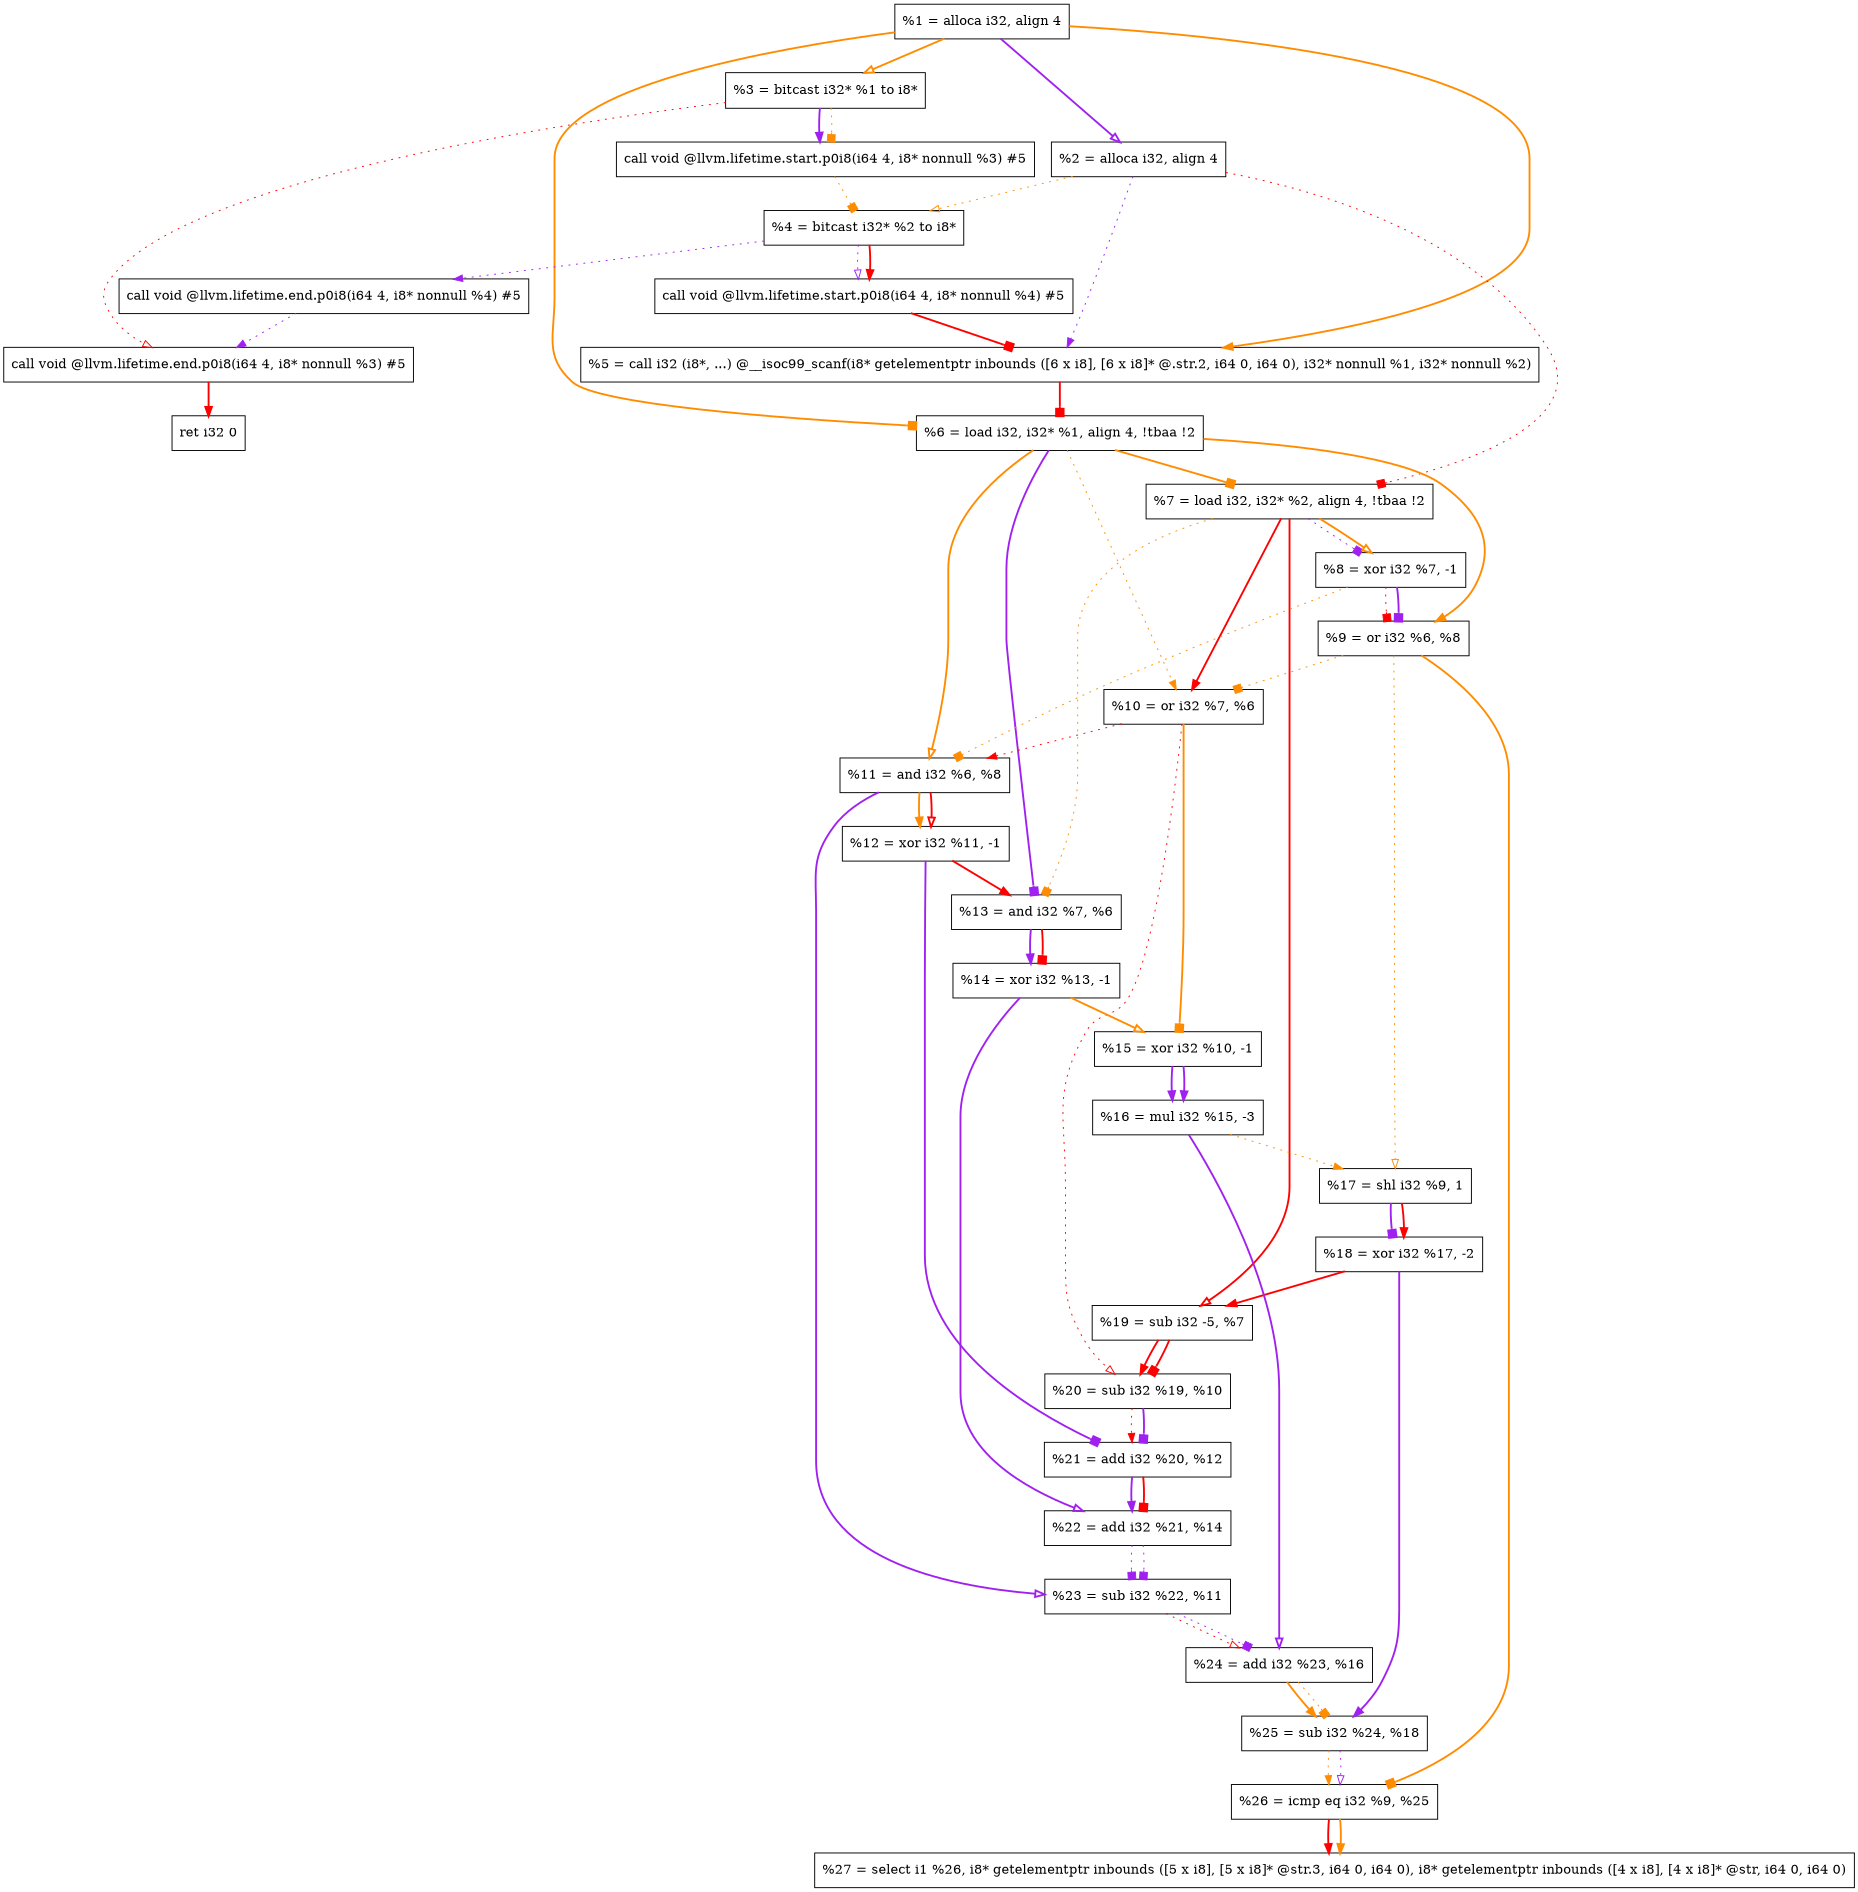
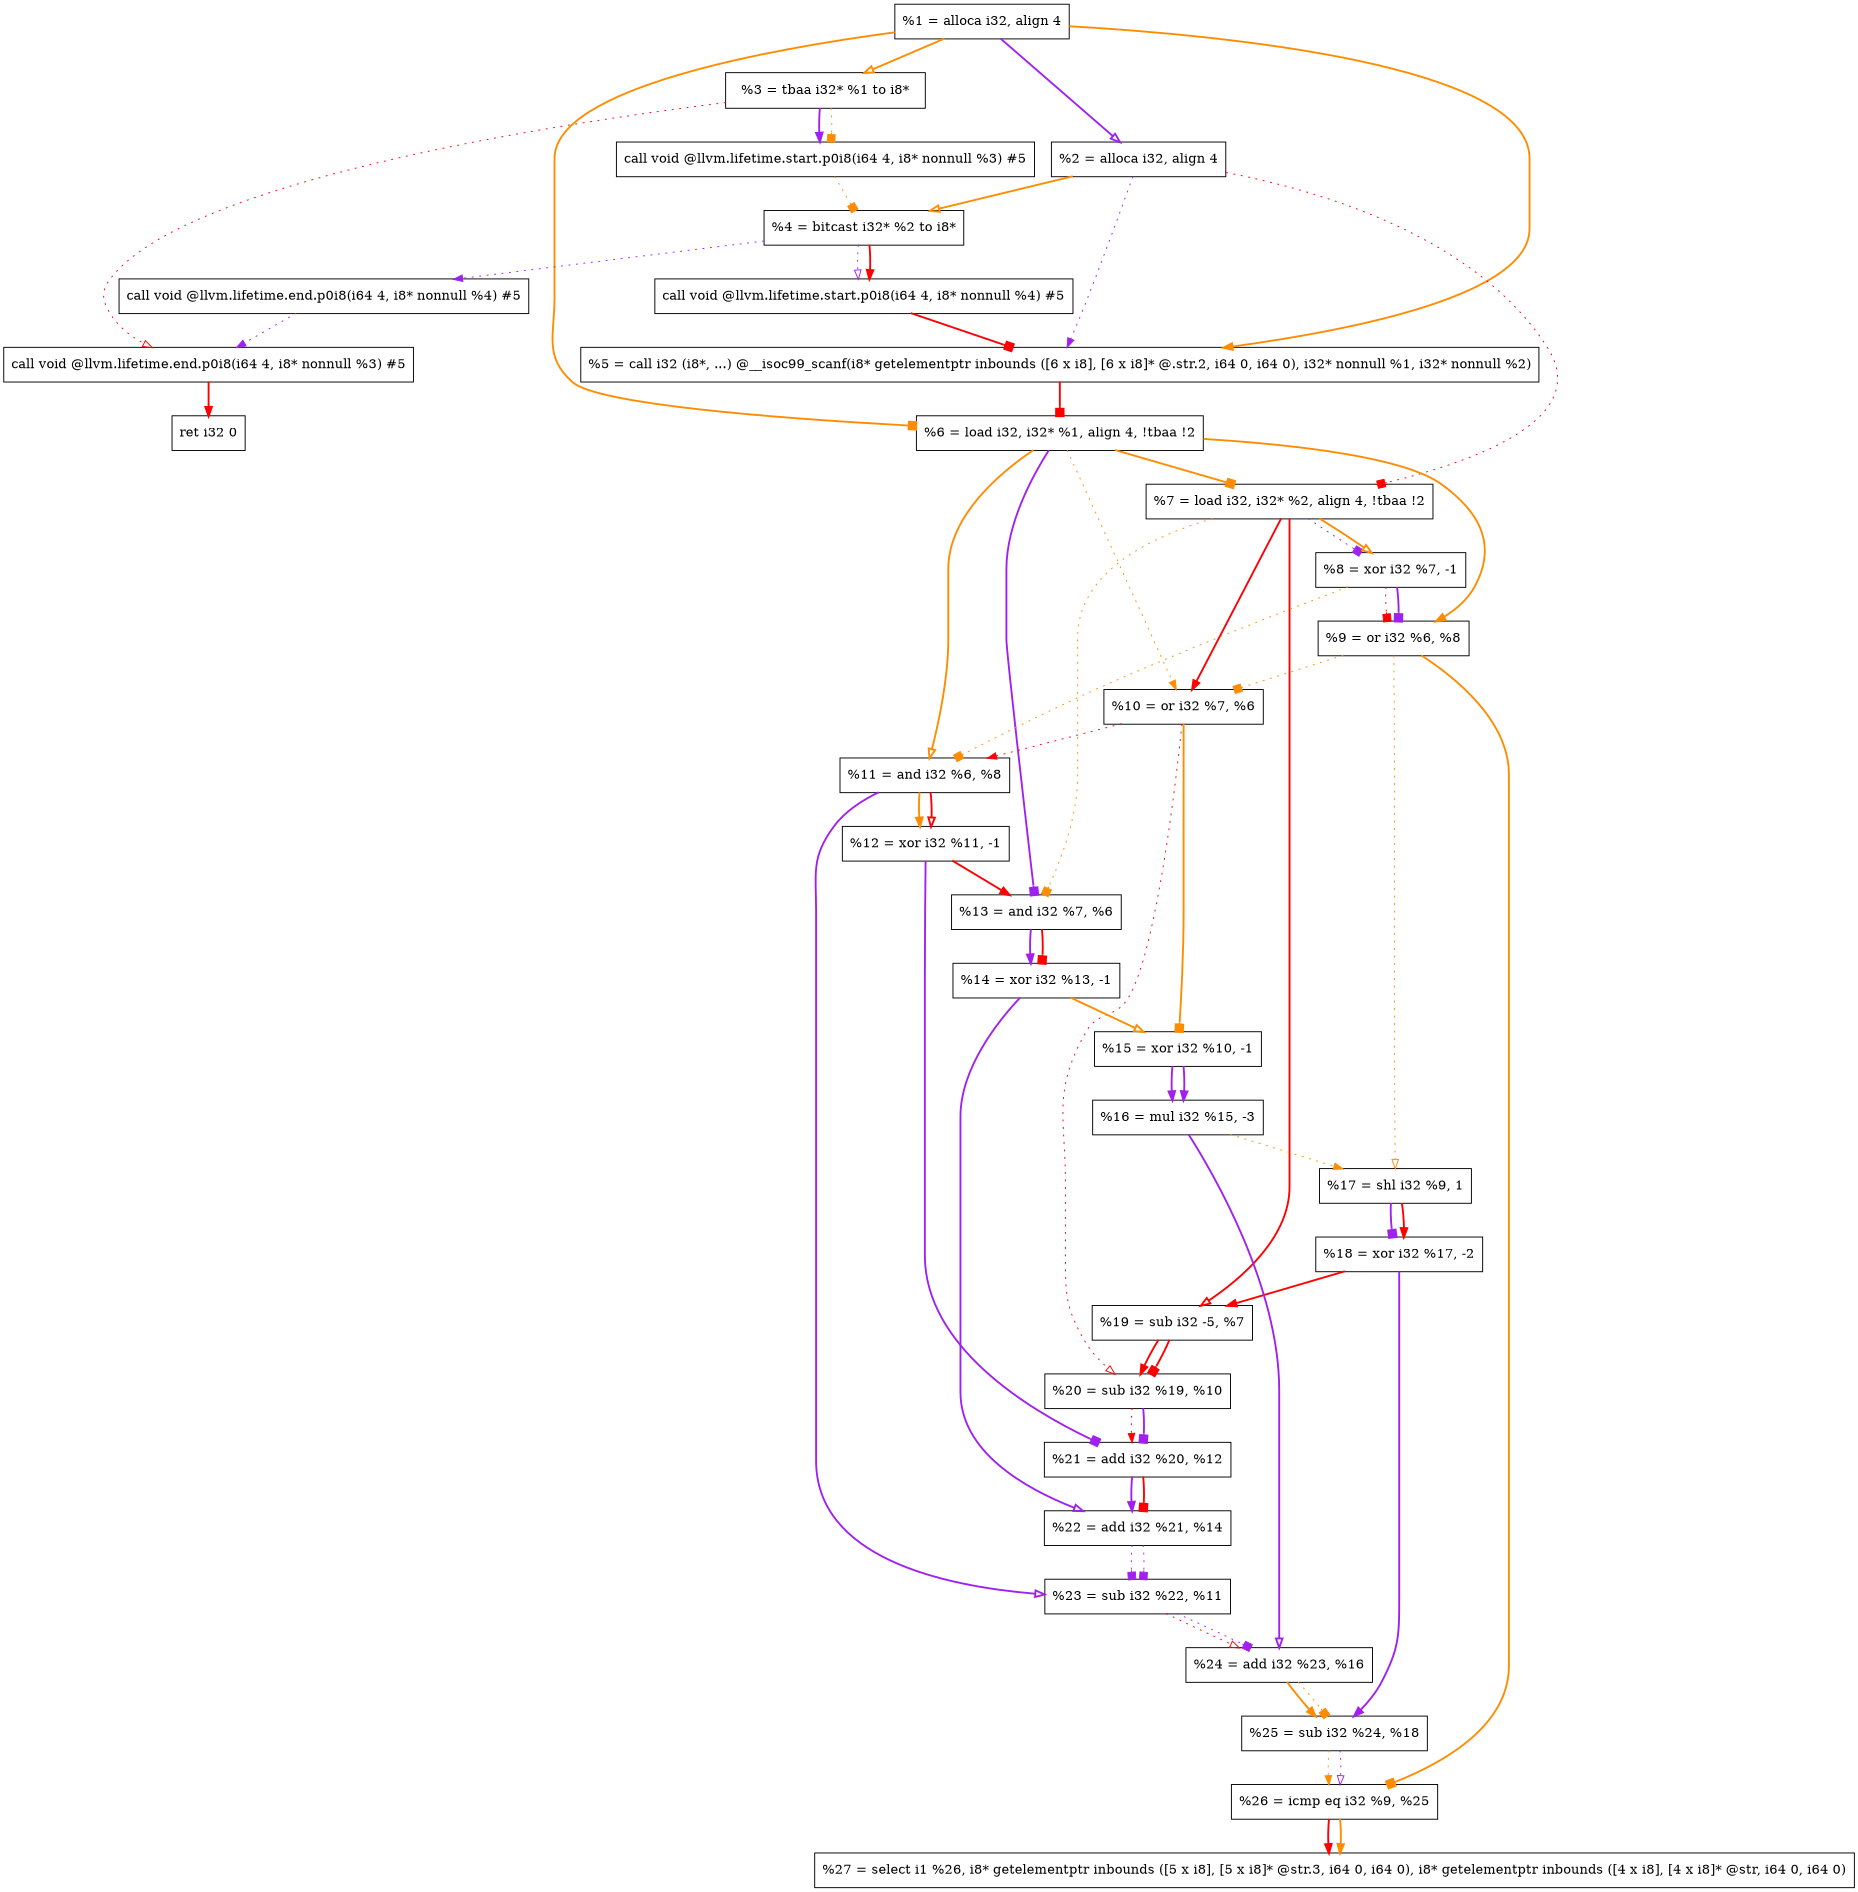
(825, 90) -> (825, 90)
(1006, 192) -> (1006, 192)
